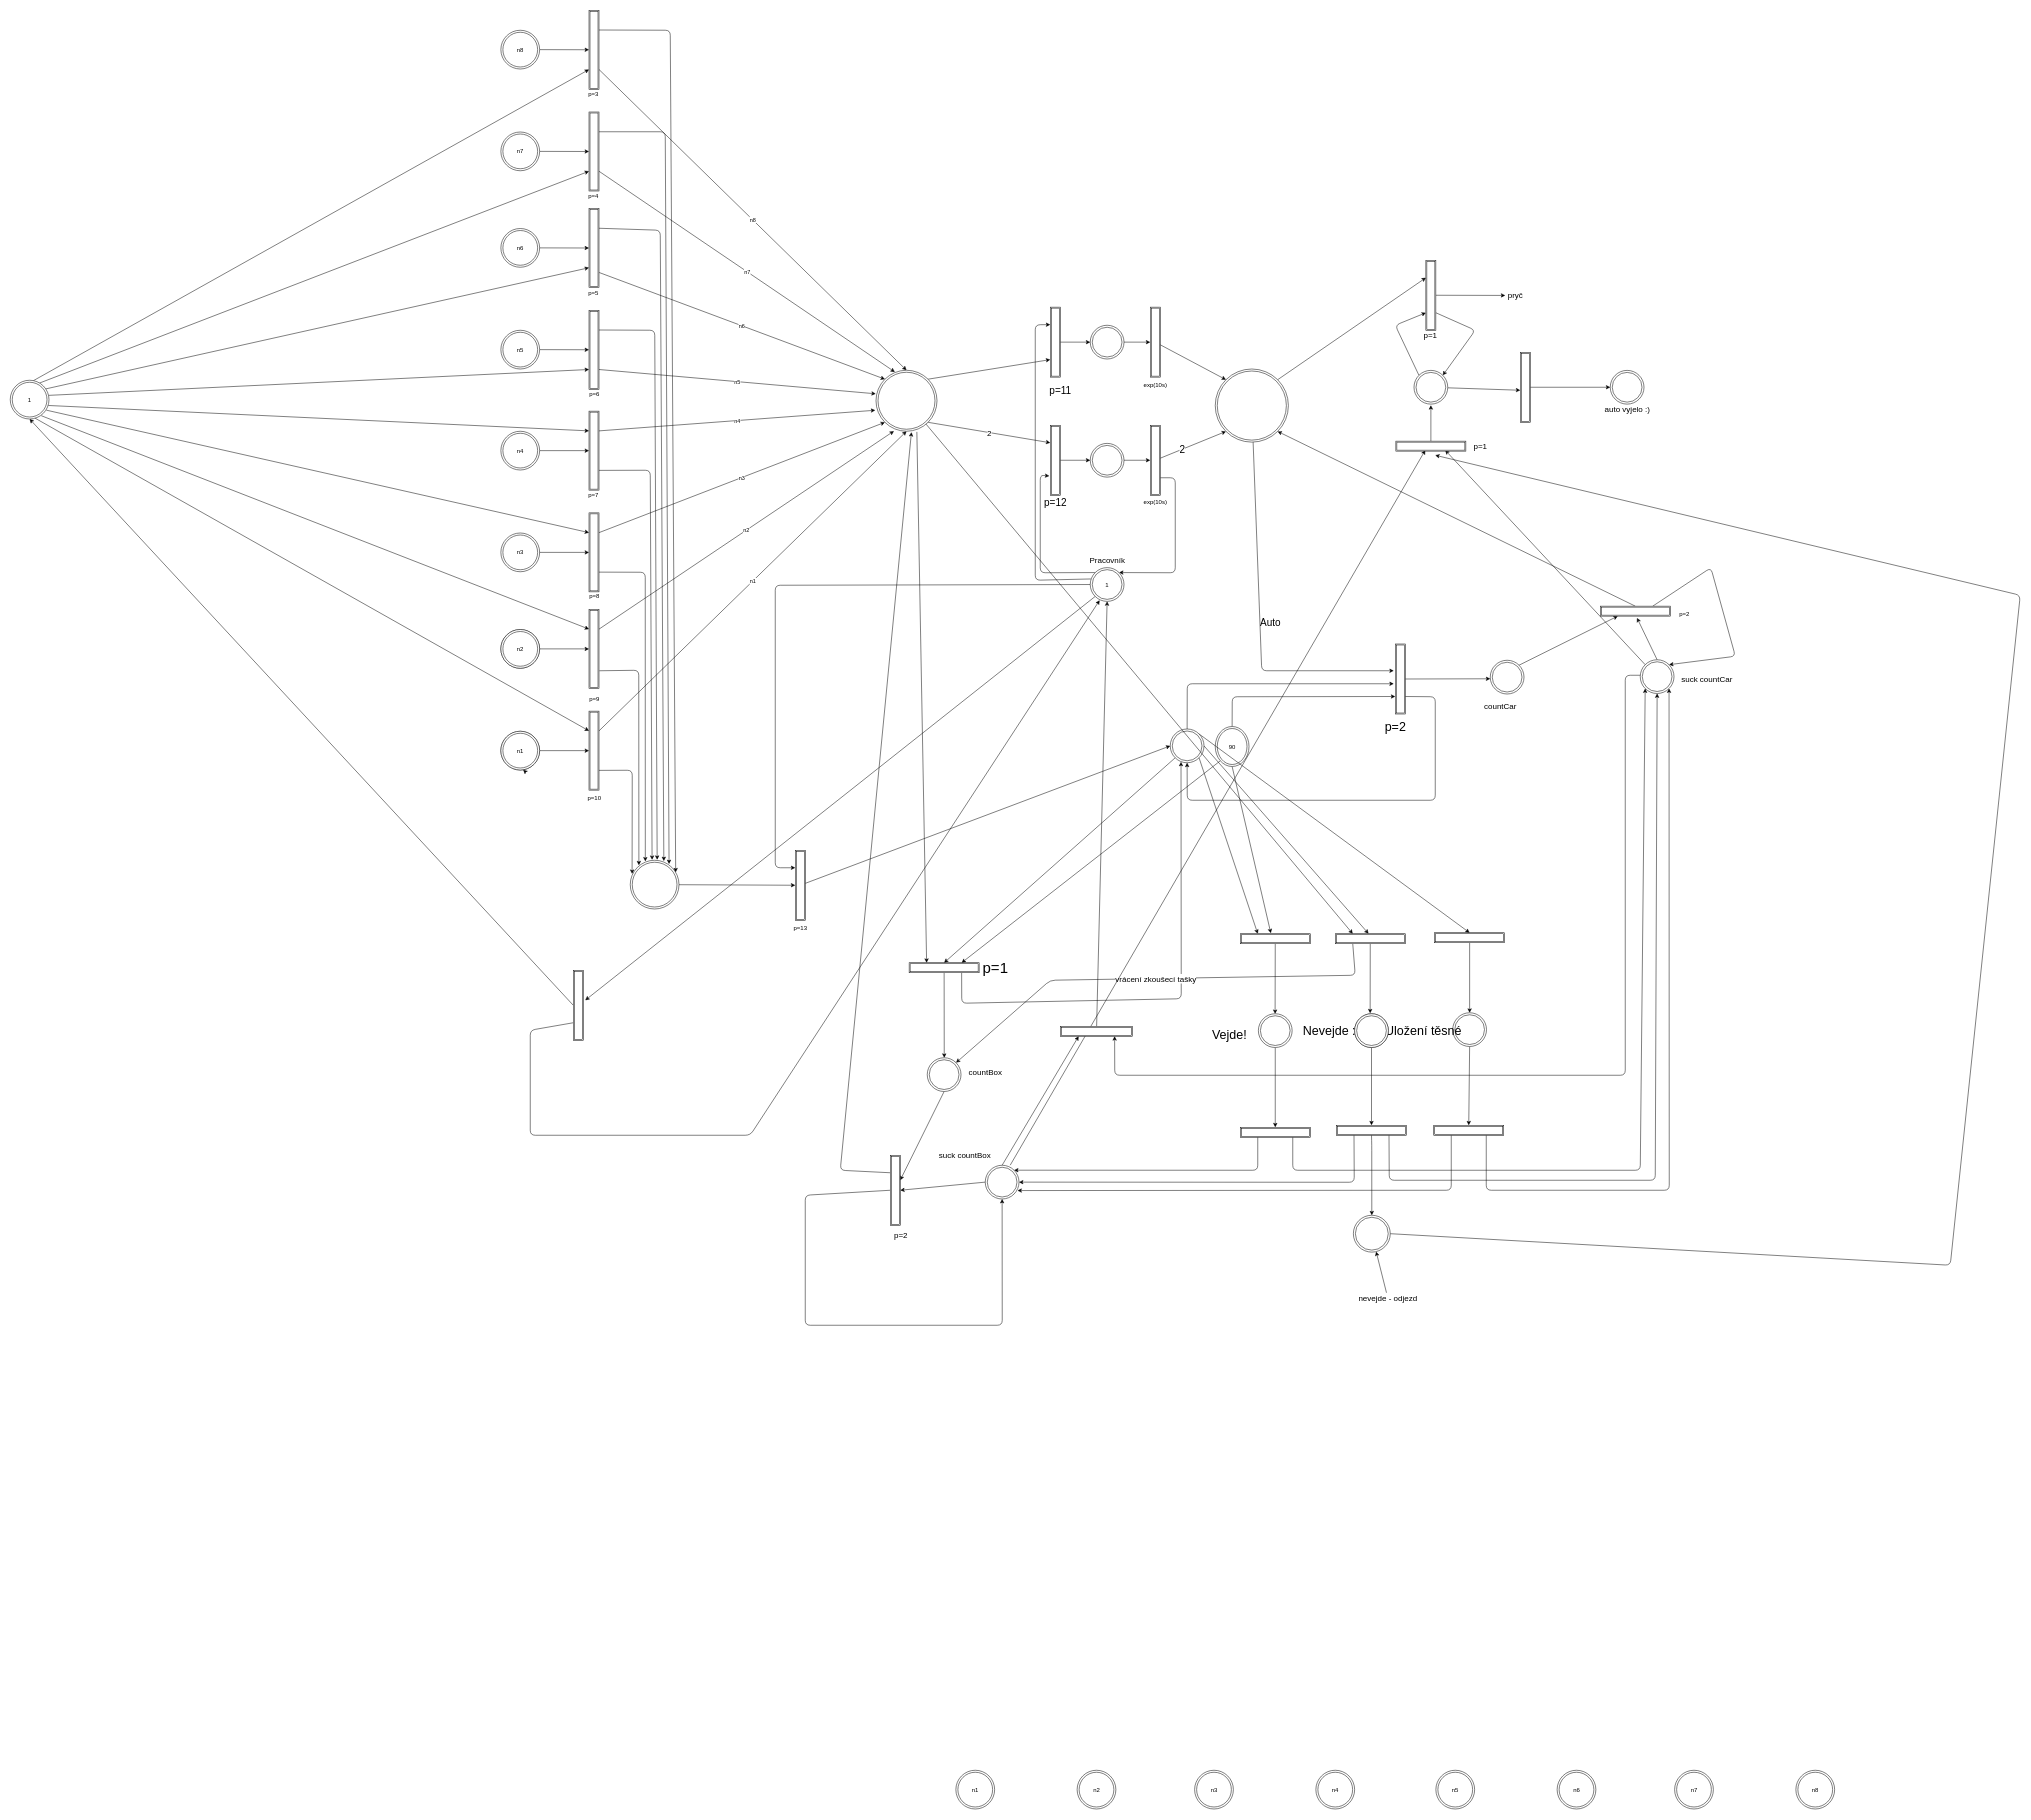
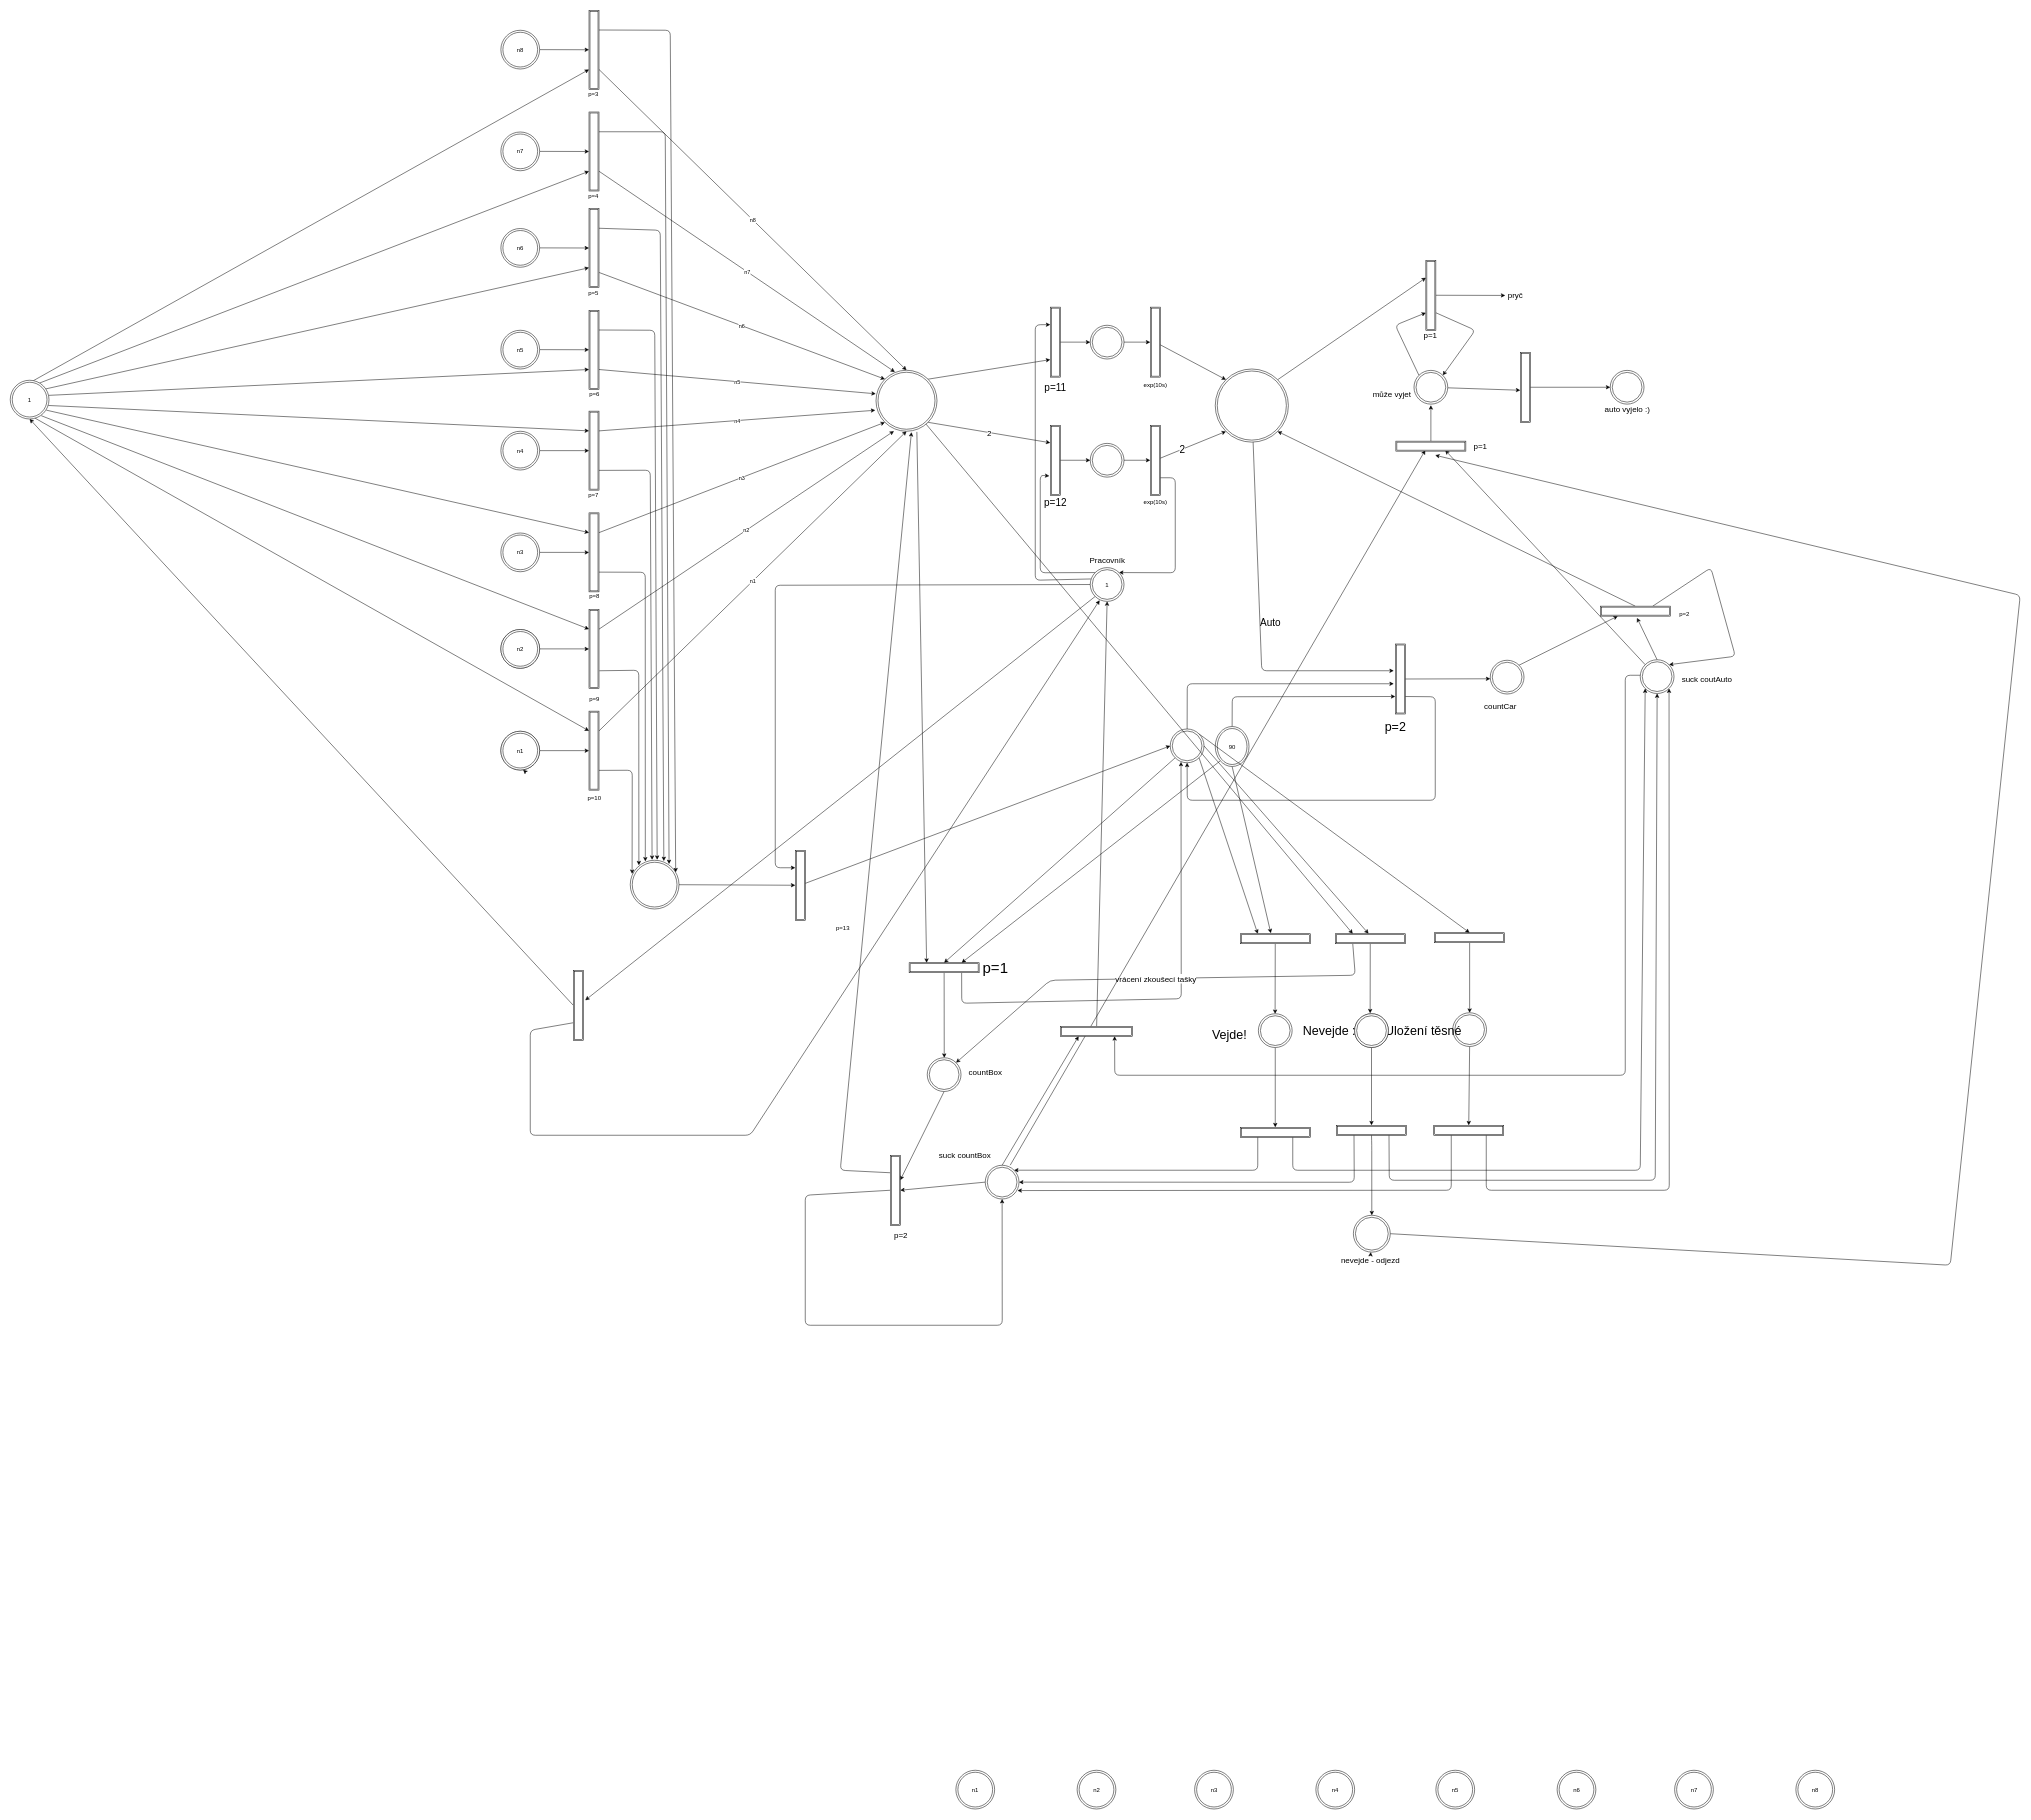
(1060, 390) -> (1055, 387)
none -> (1392, 394)
(1707, 679) -> (1707, 679)
(800, 928) -> (843, 928)
(1388, 1298) -> (1370, 1260)
